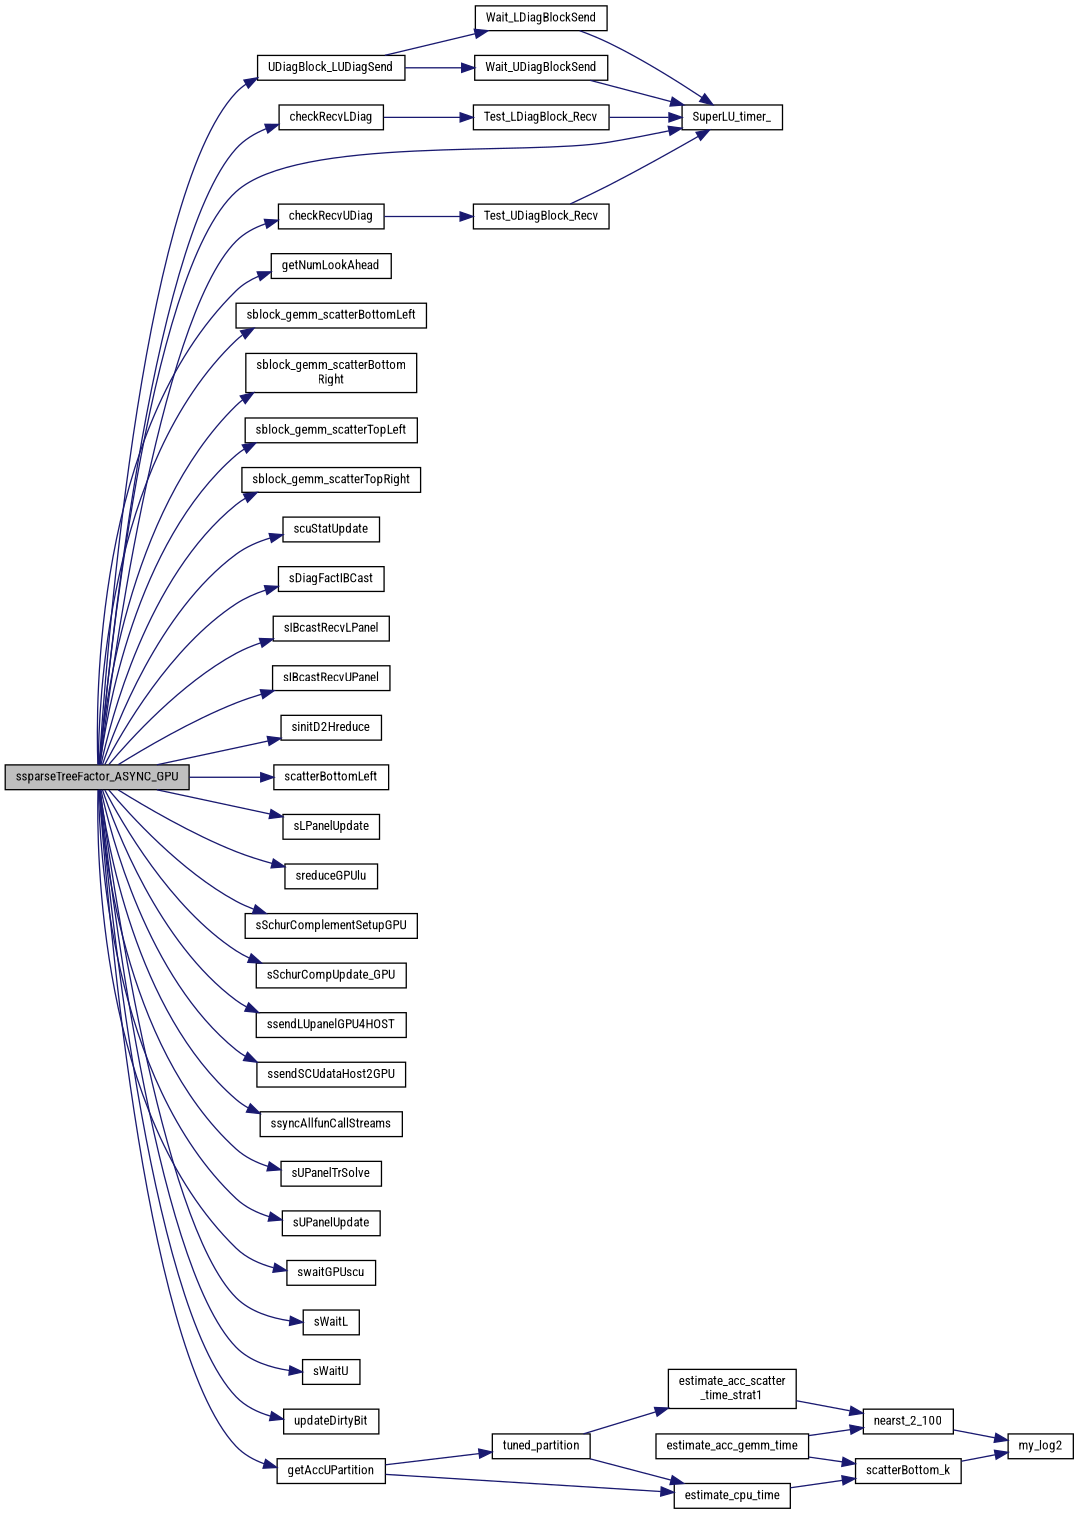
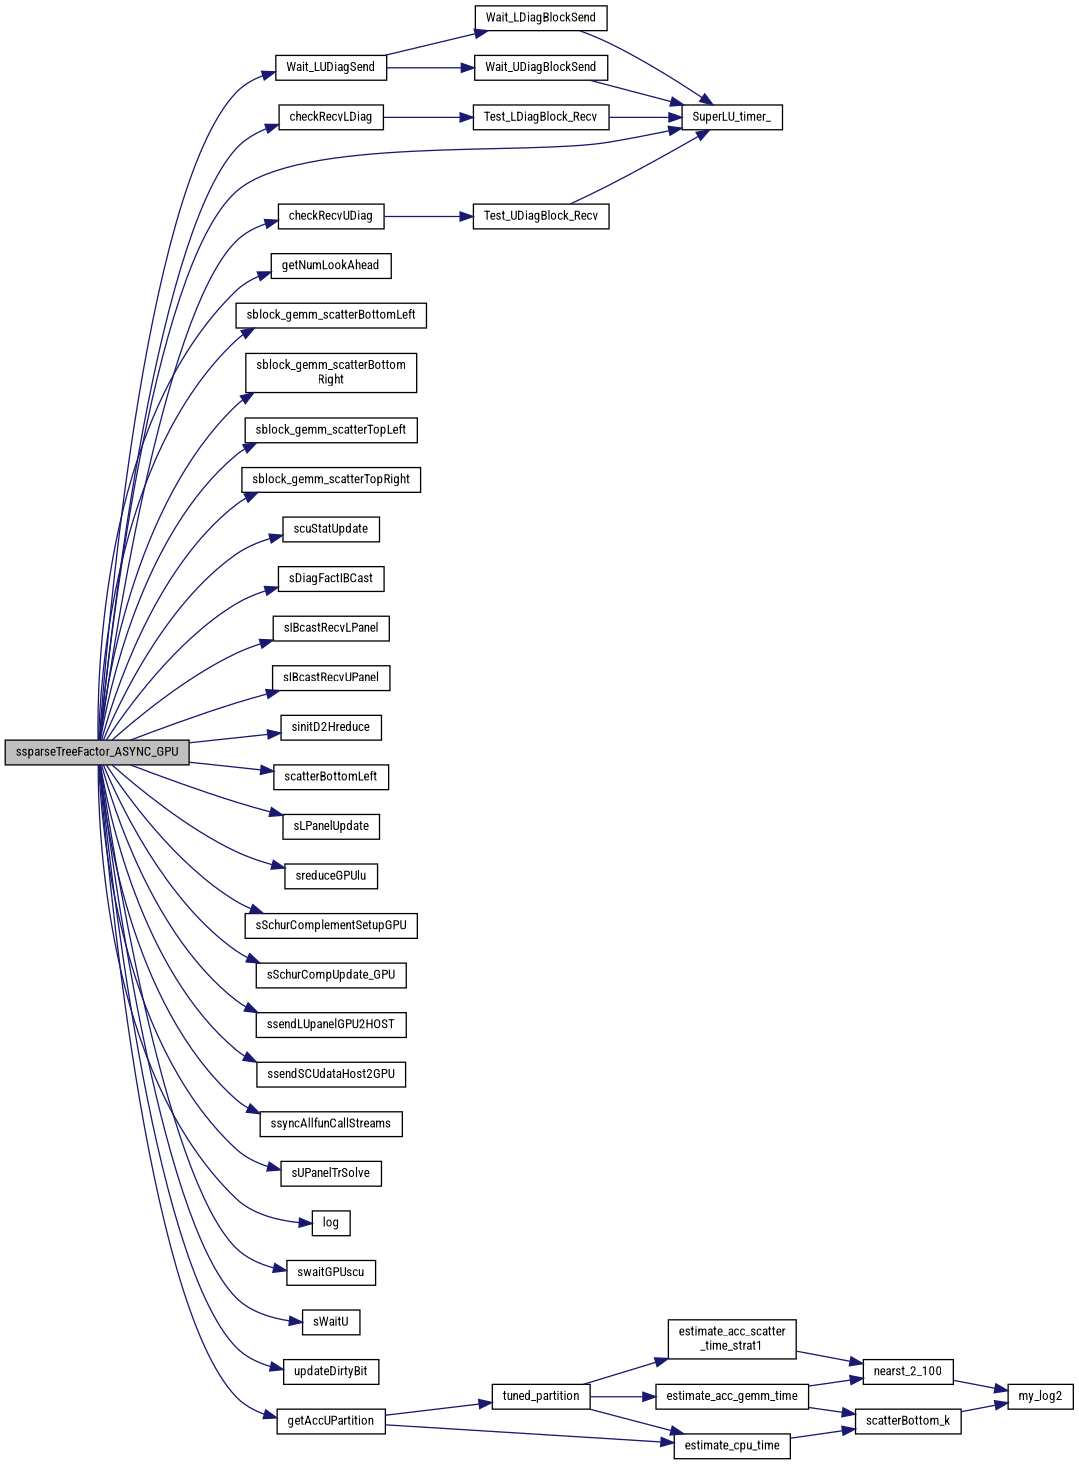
(331, 68) -> (331, 68)
(331, 1025) -> (331, 1025)
(331, 1223) -> (331, 1223)
(331, 1322) -> none
none -> (616, 1397)
